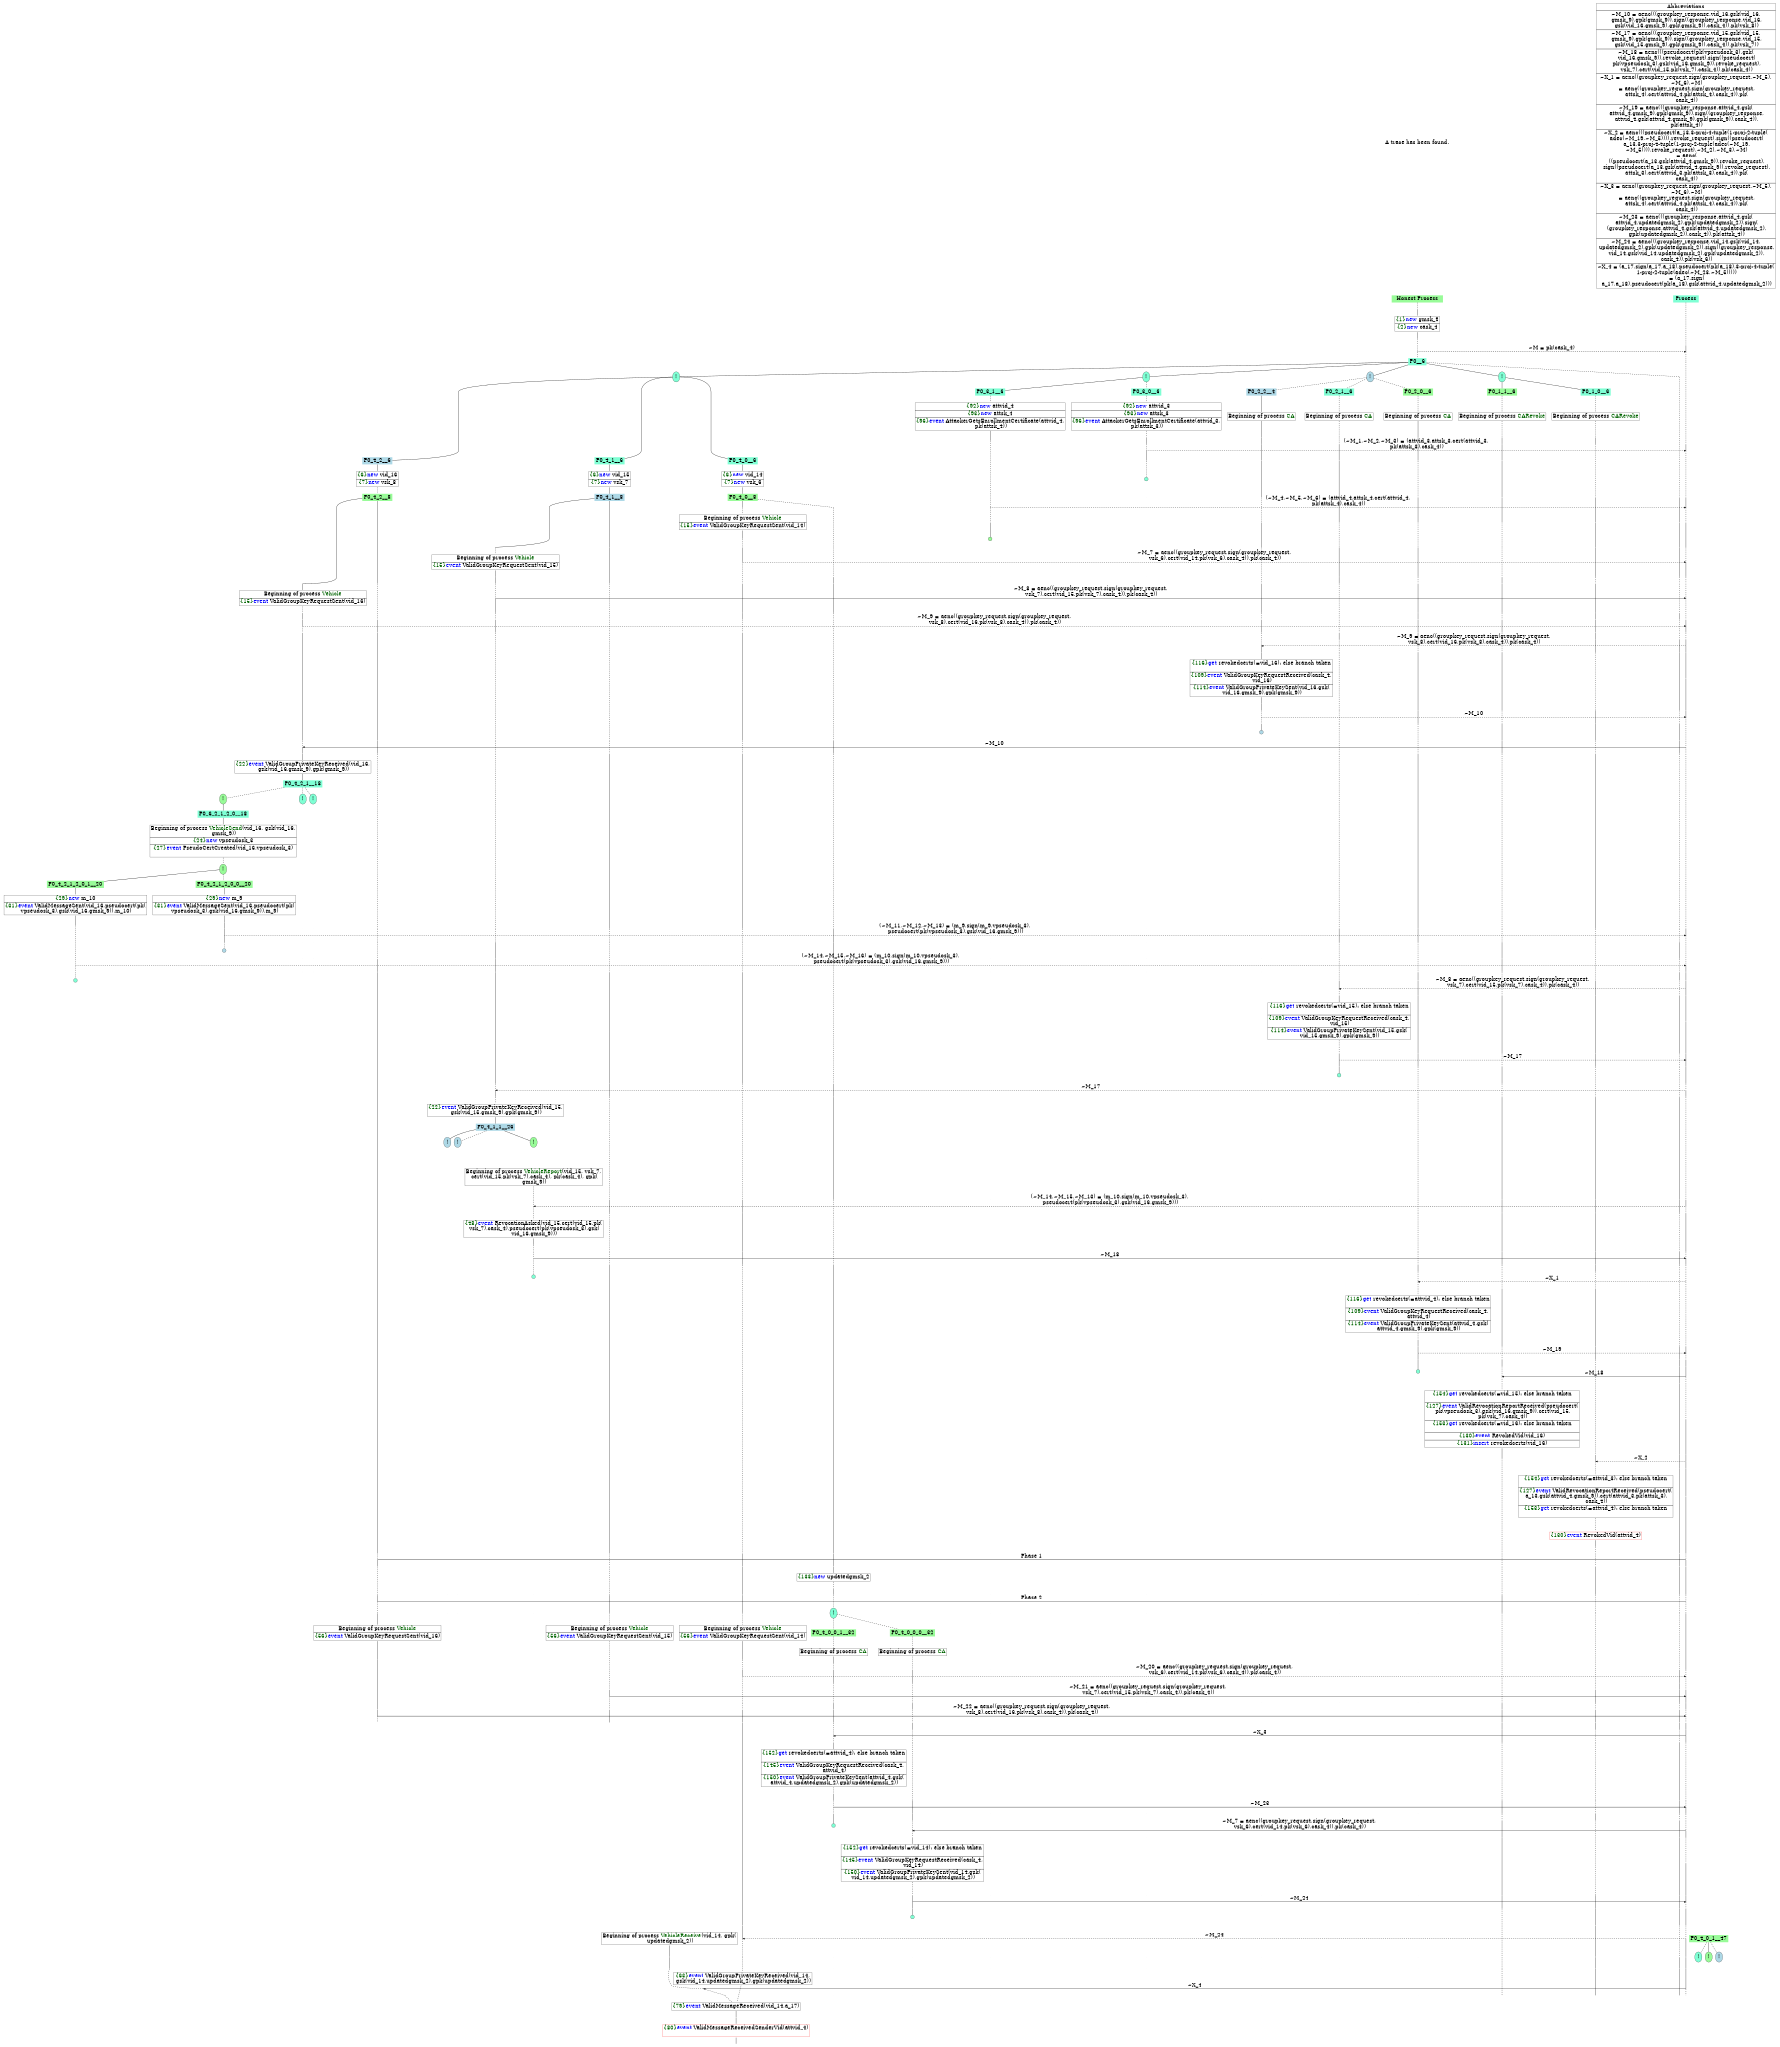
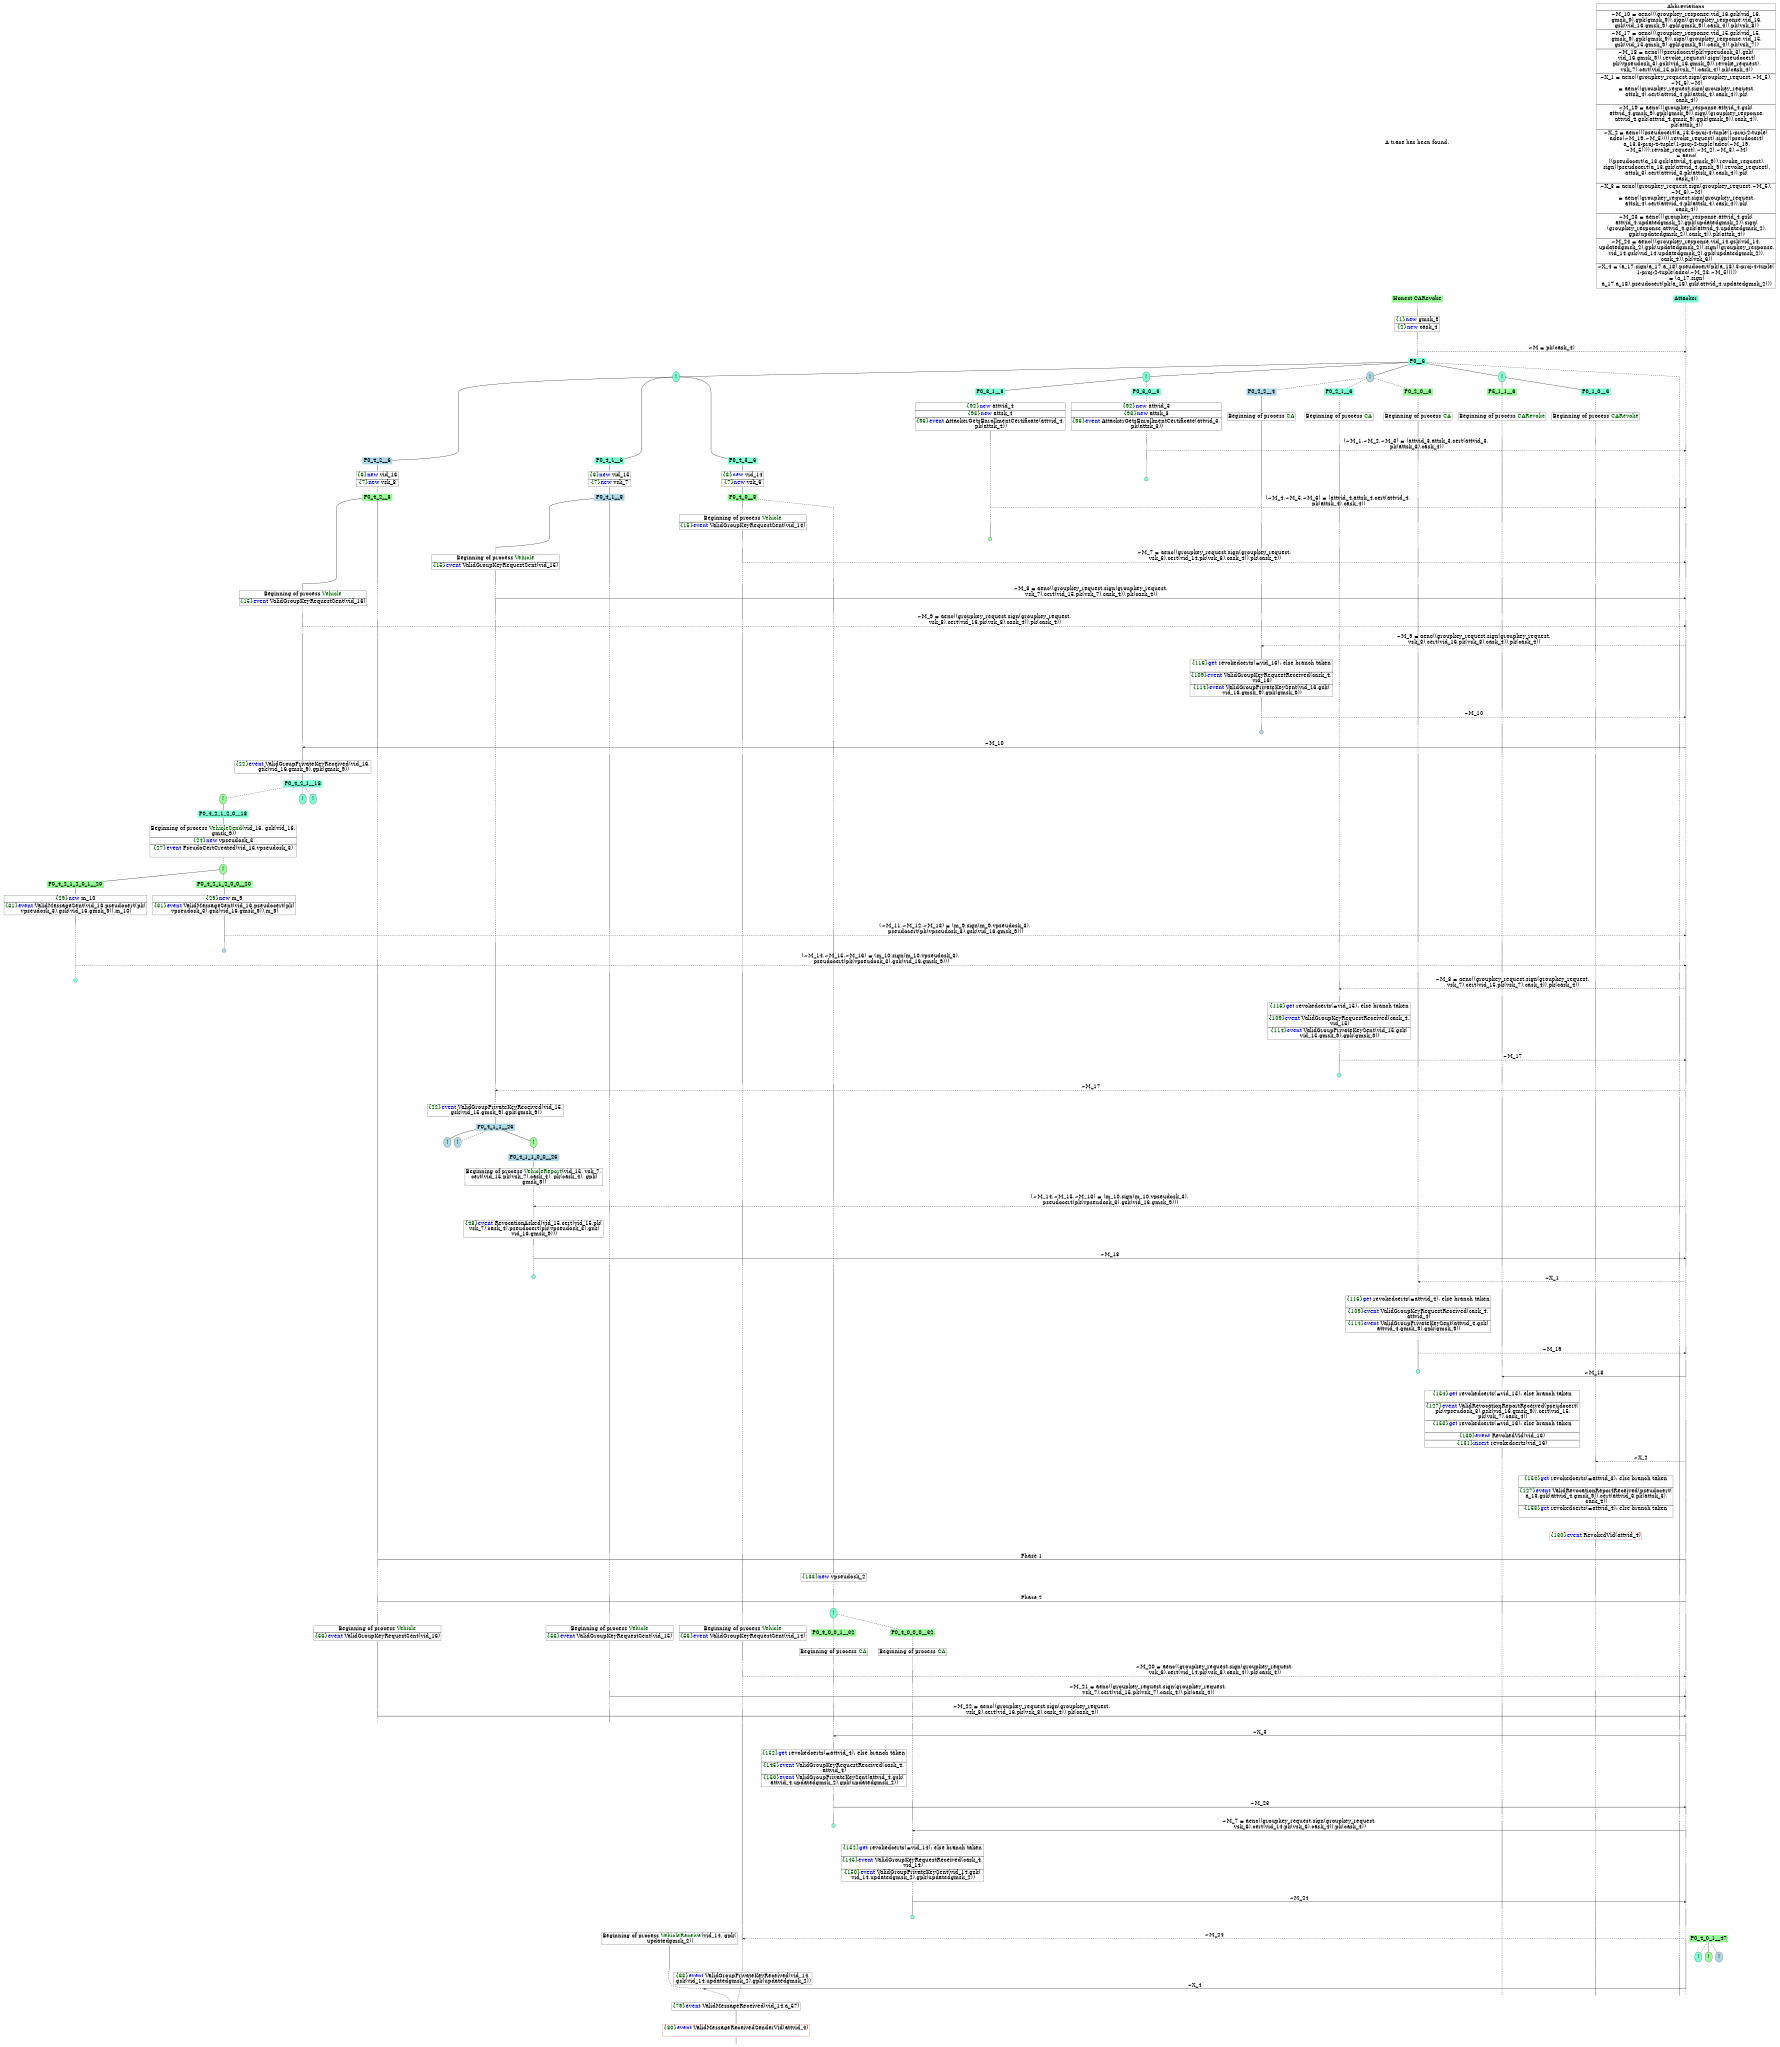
(1417, 299) -> (1417, 299)
(1686, 299) -> (1686, 299)
(1502, 392) -> (1502, 392)
(743, 461) -> (743, 461)
(223, 814) -> (223, 814)
none -> (534, 1157)
(848, 1577) -> (848, 1577)
(750, 2006) -> (750, 2006)
